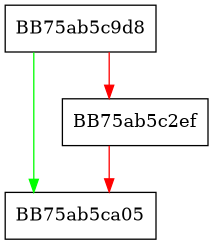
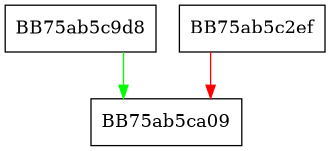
(109, 69) -> none
(81, 216) -> (166, 122)
